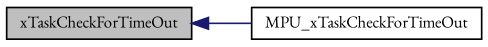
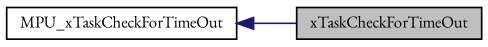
(230, 23) -> (275, 23)
